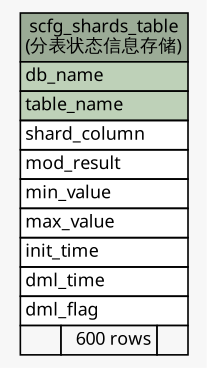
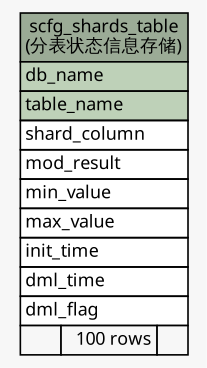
(114, 339) -> (114, 339)
